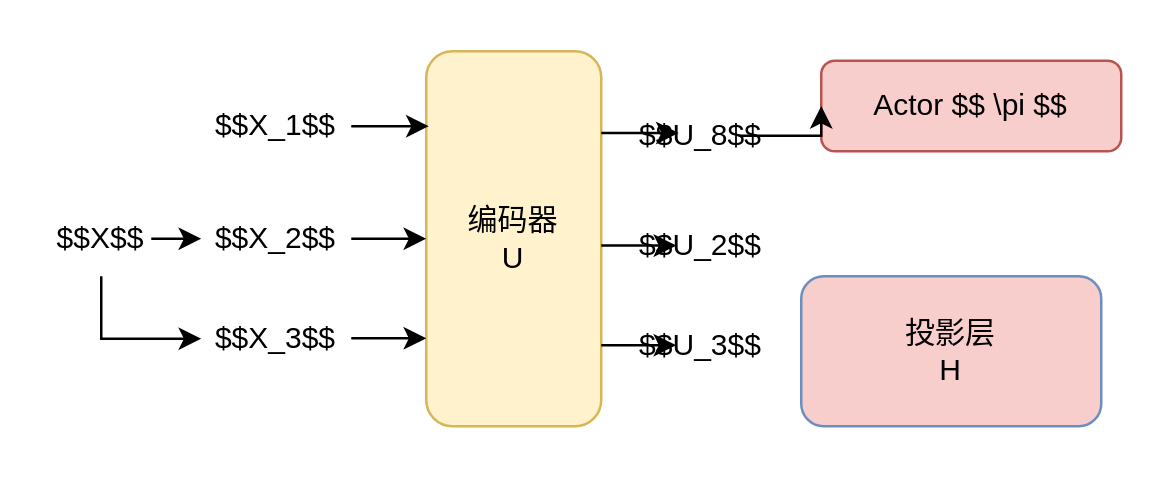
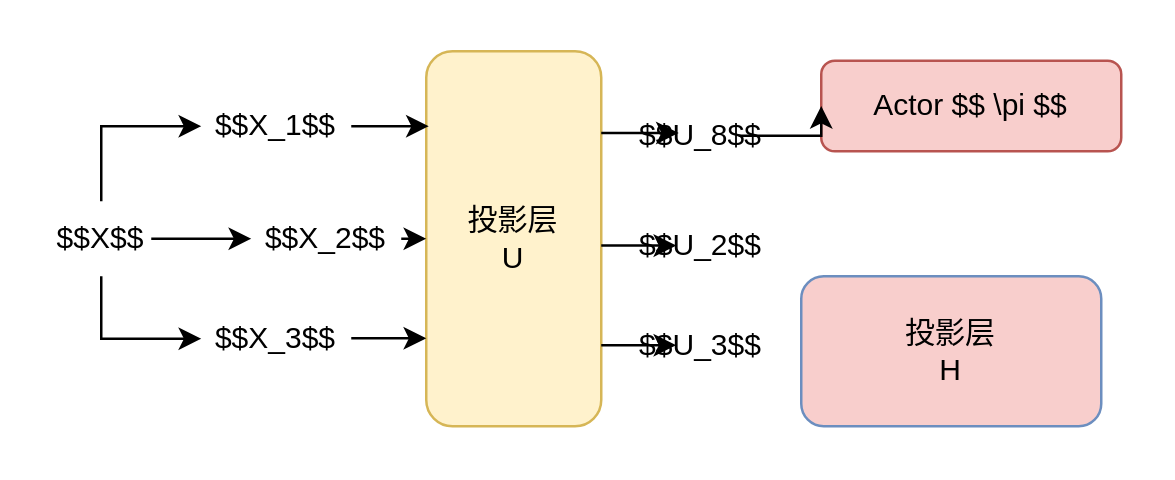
none -> (105, 126)
(276, 239) -> (326, 239)
(514, 239) -> (514, 239)
